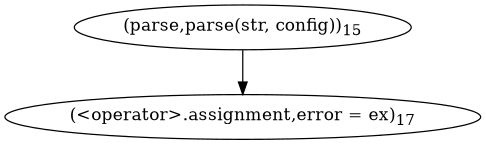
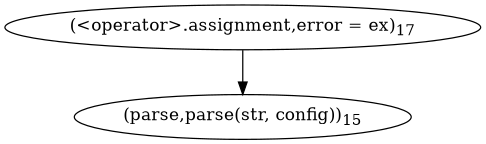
(243, 66) -> (243, 66)
